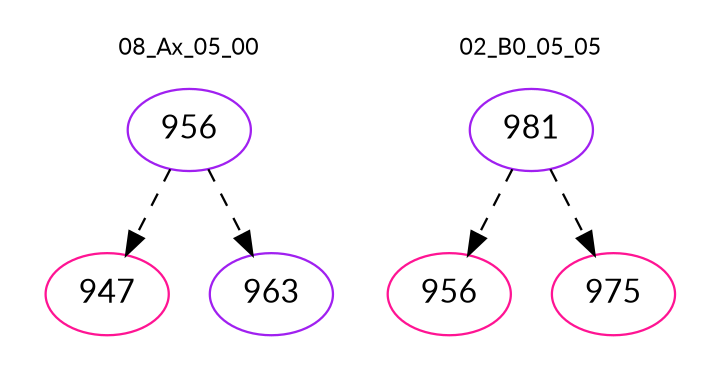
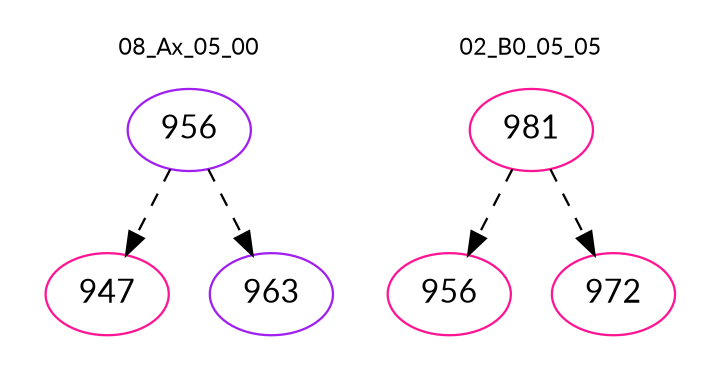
(531, 130) -> (531, 130)
(613, 294) -> (613, 294)
